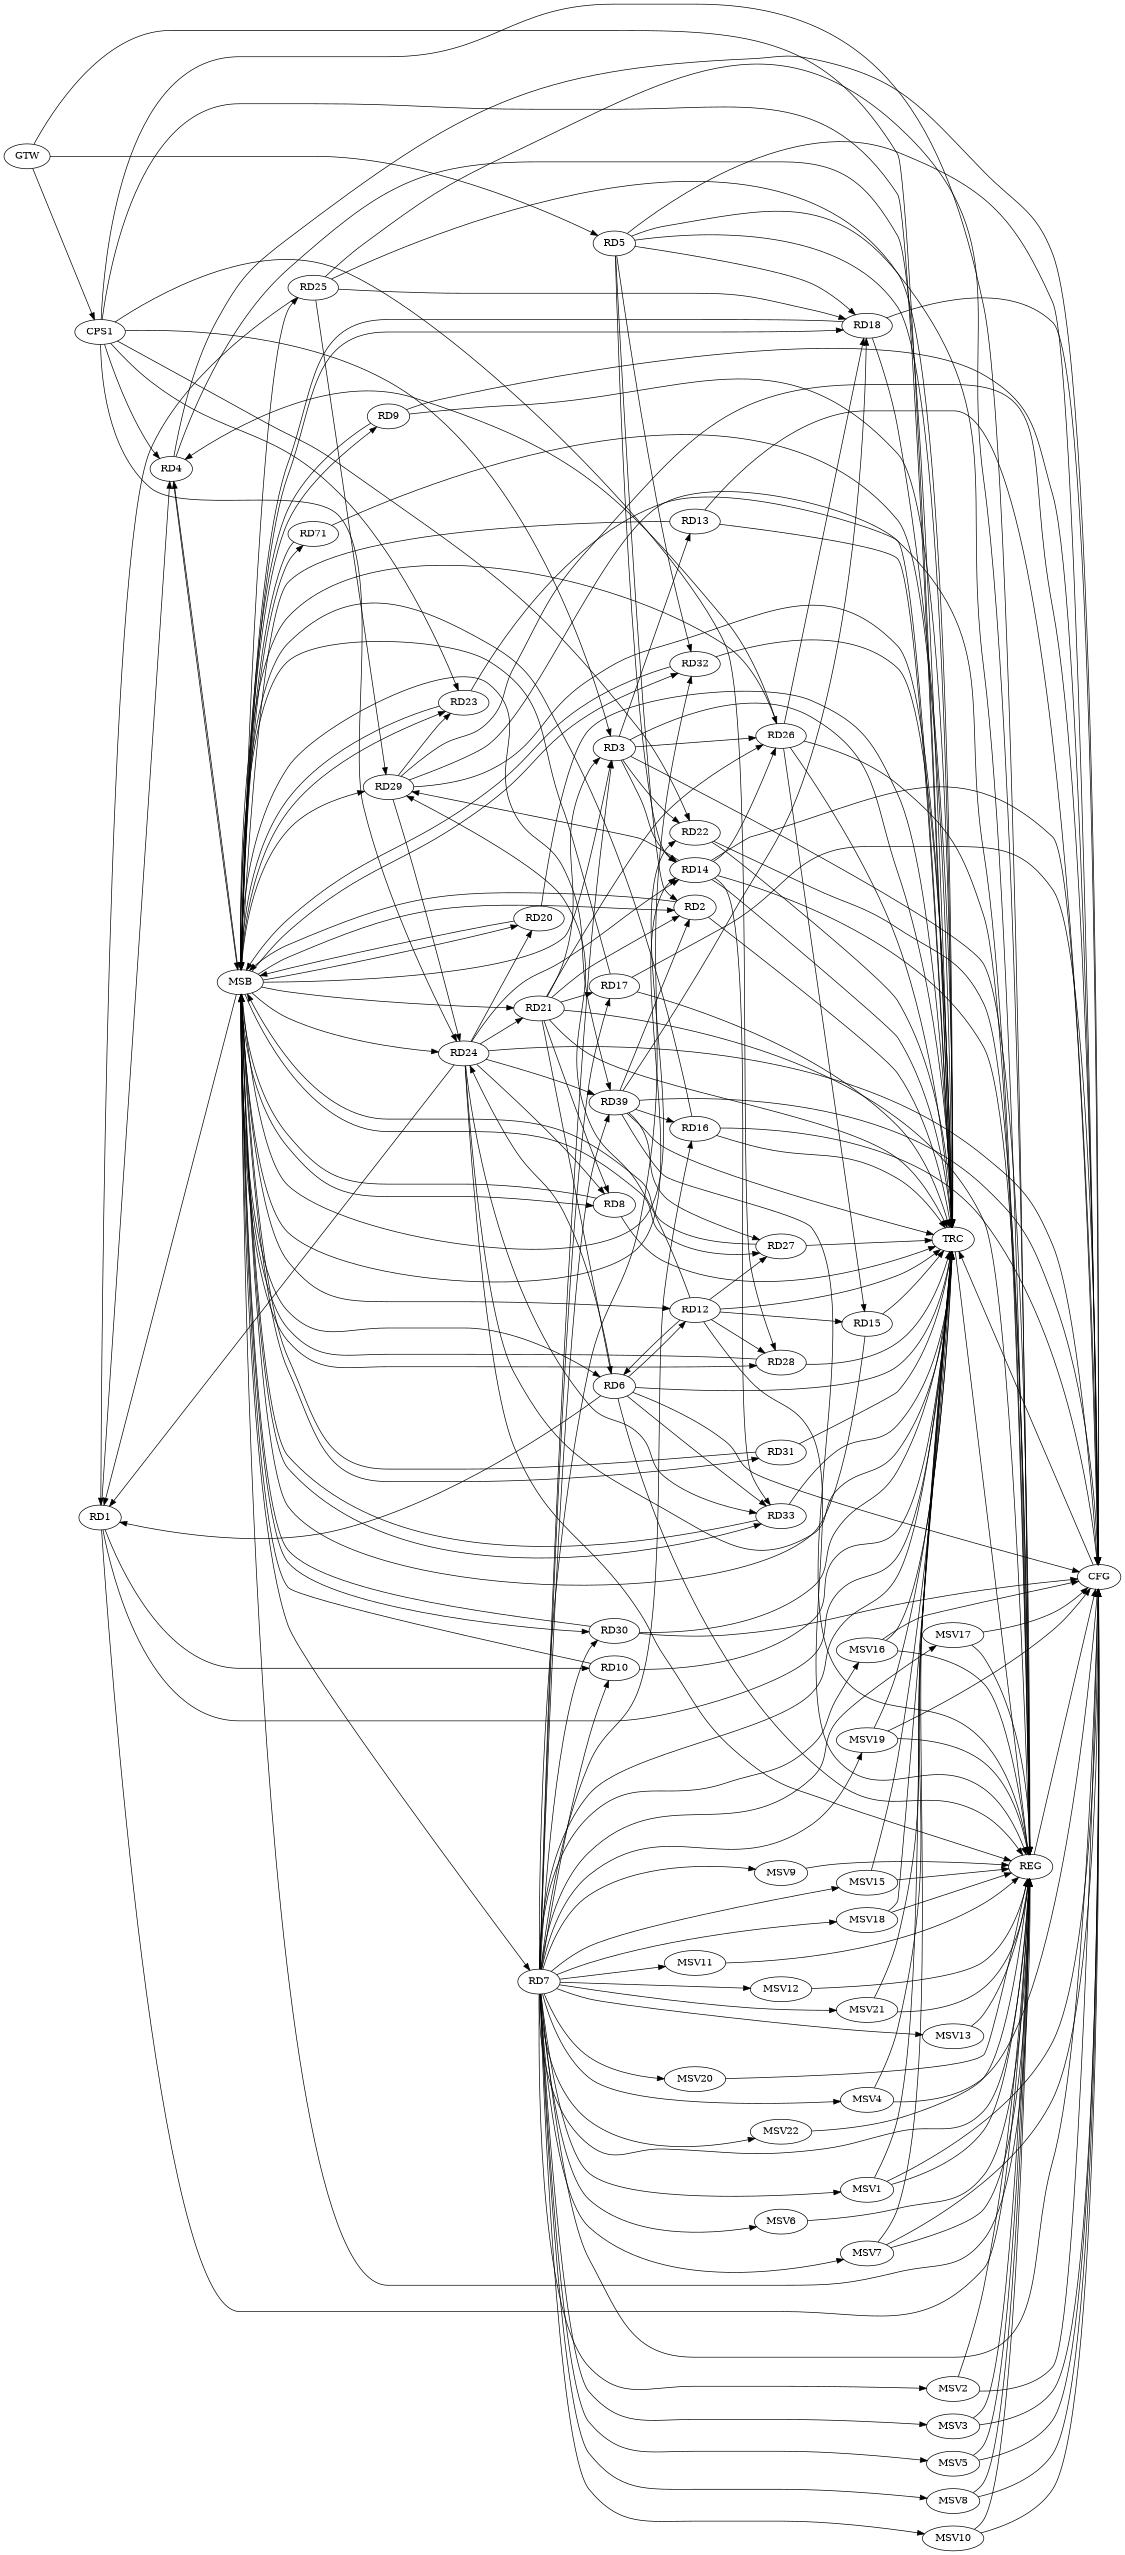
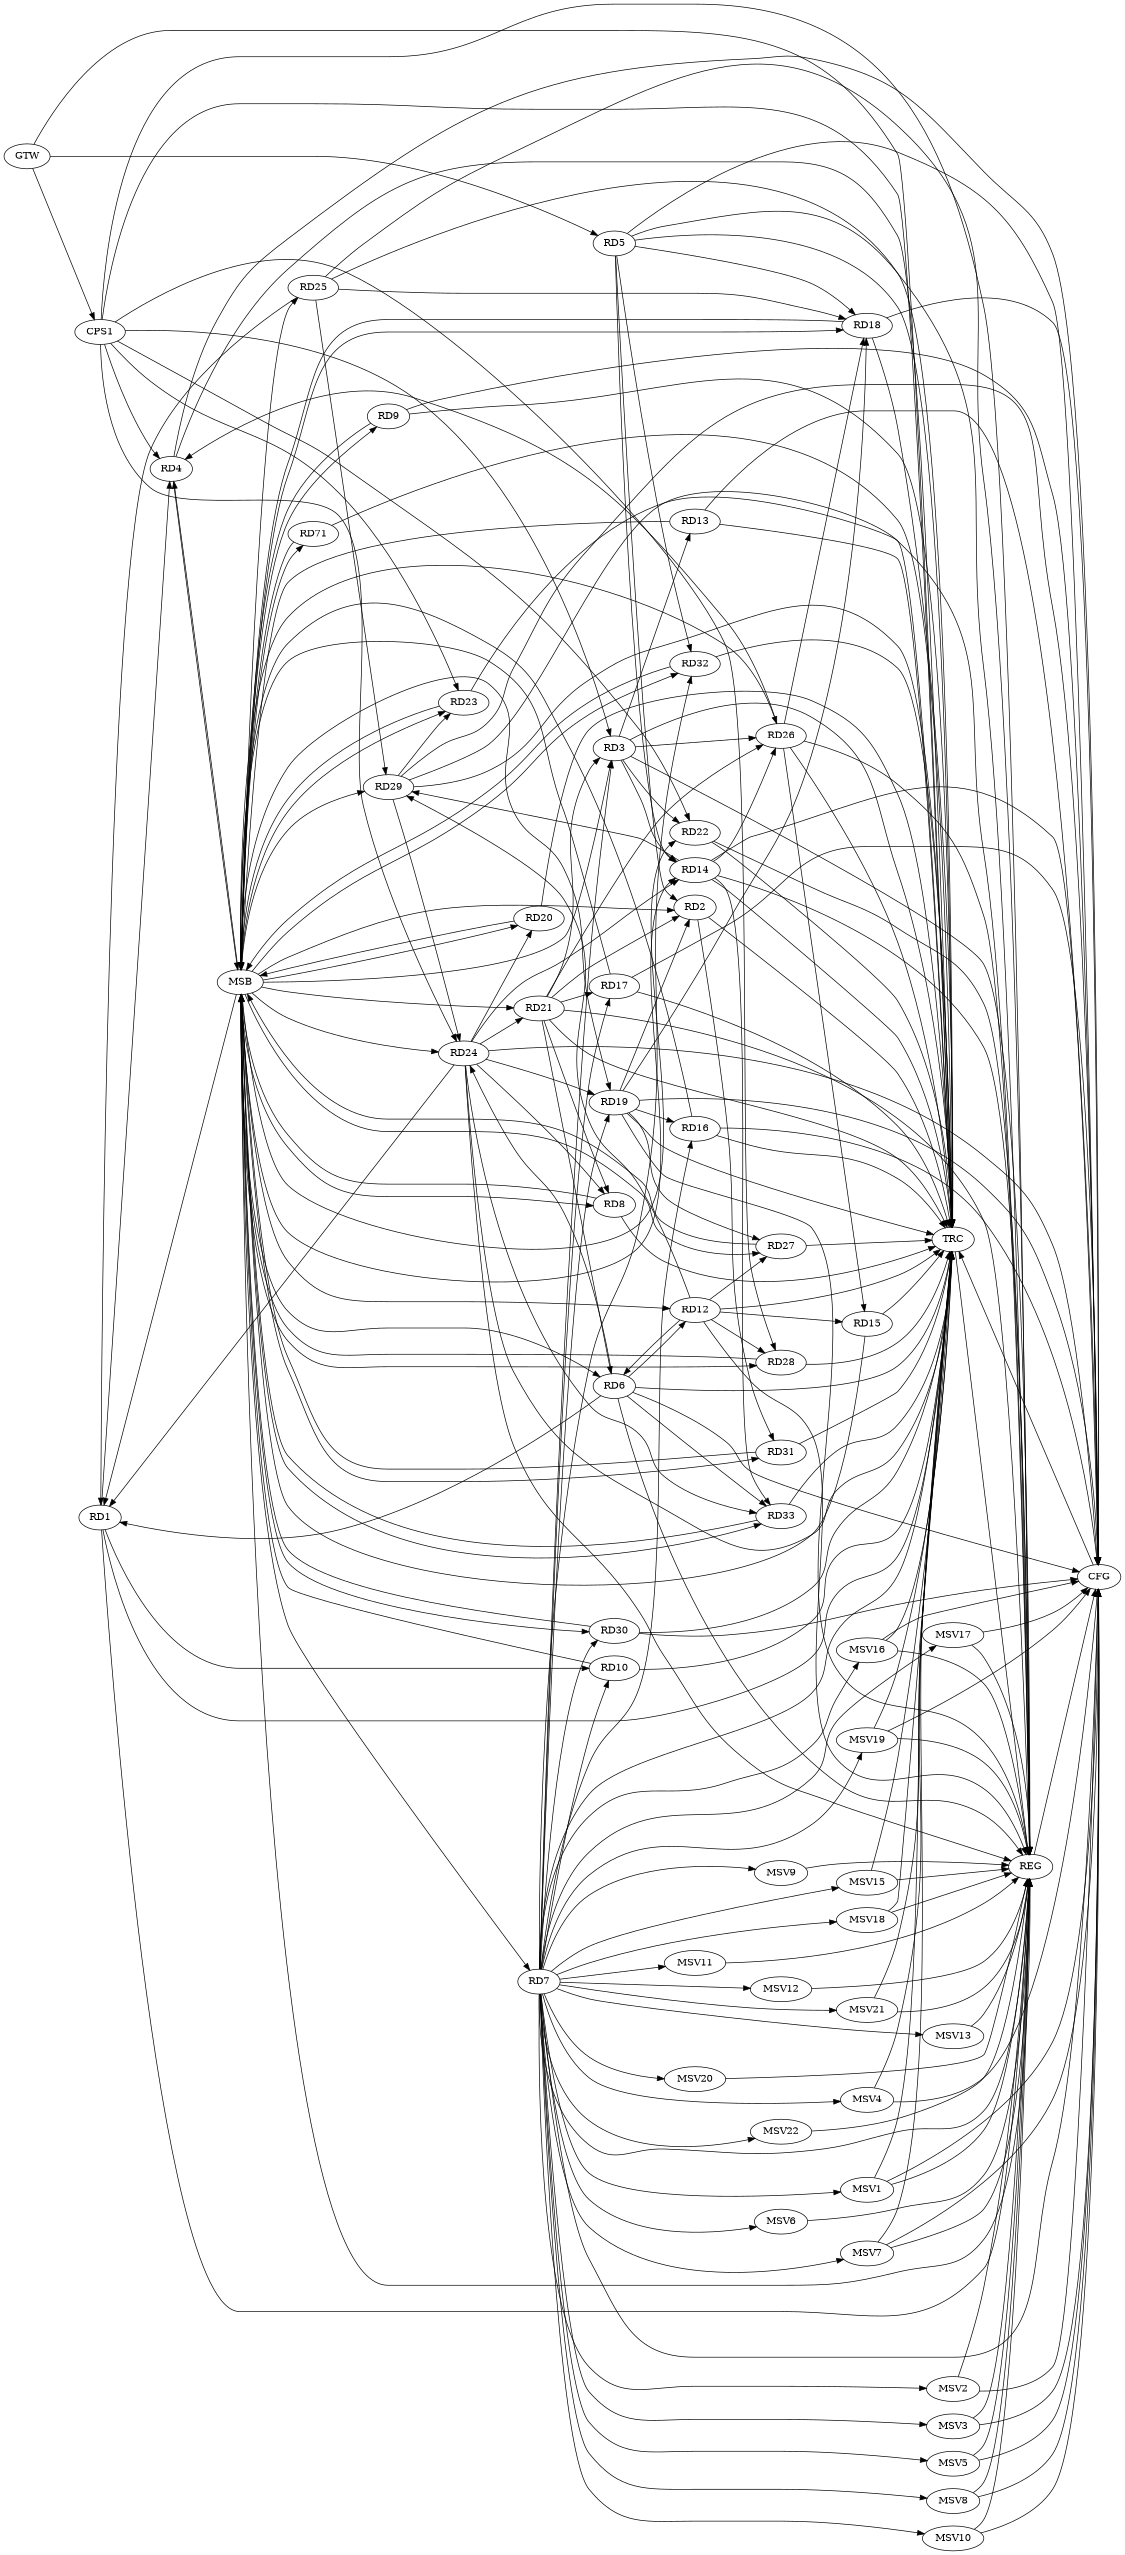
(458, 895) -> (730, 1166)
(614, 1103) -> (614, 1103)
